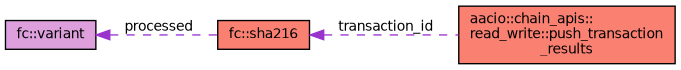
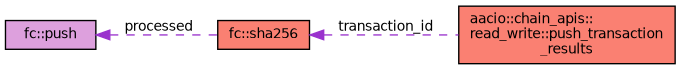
(51, 35) -> (51, 35)
(264, 35) -> (264, 35)
